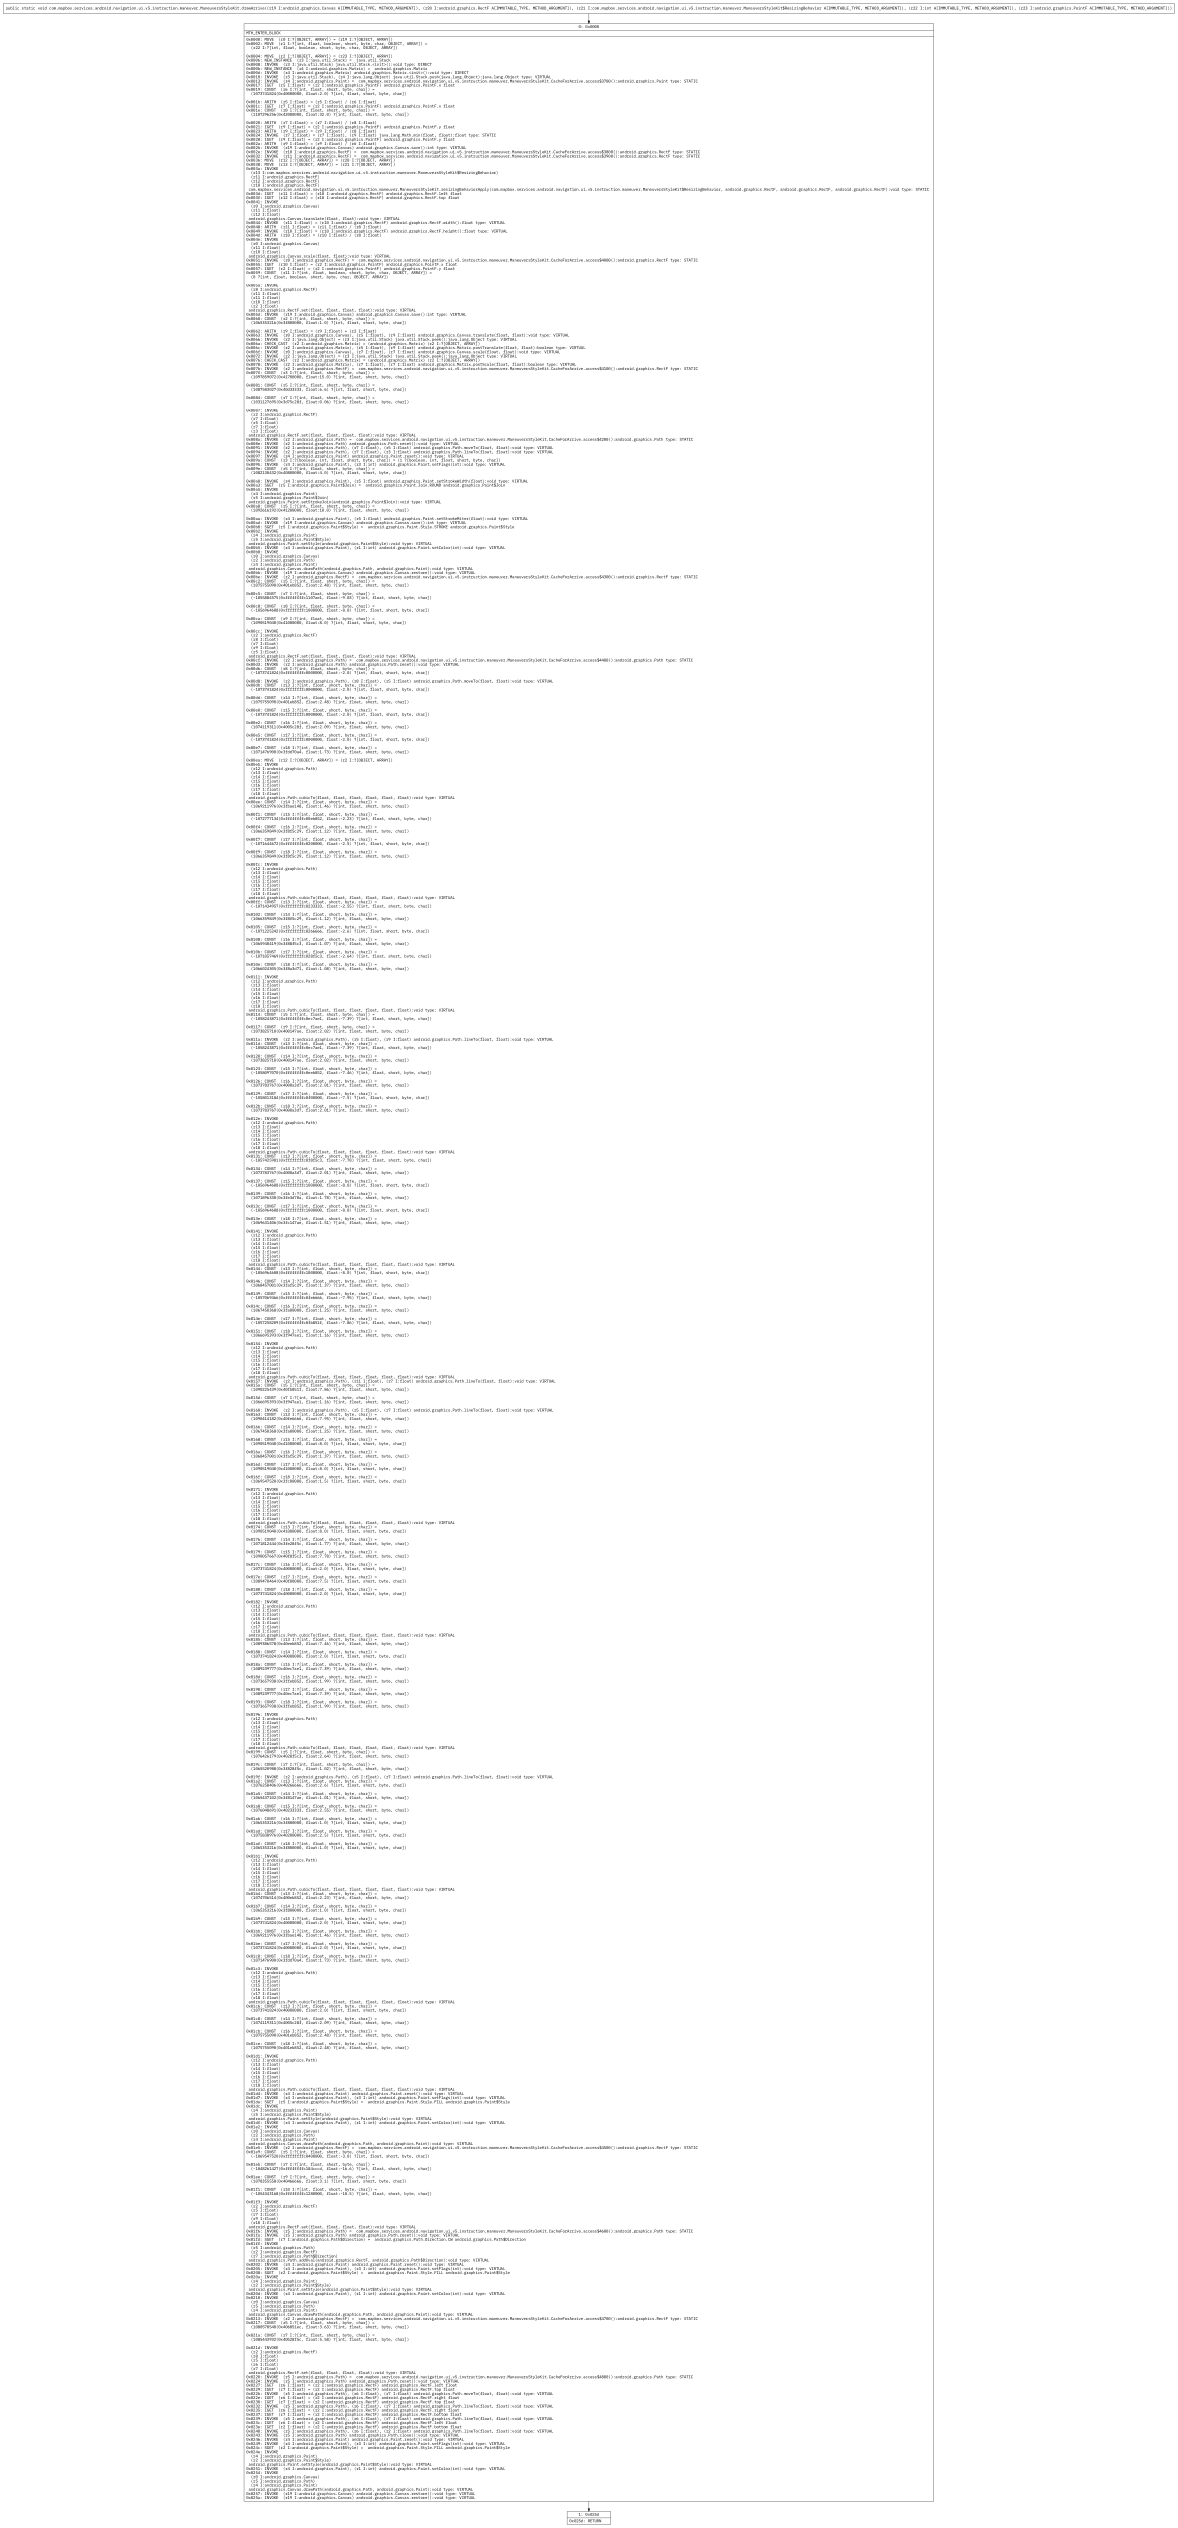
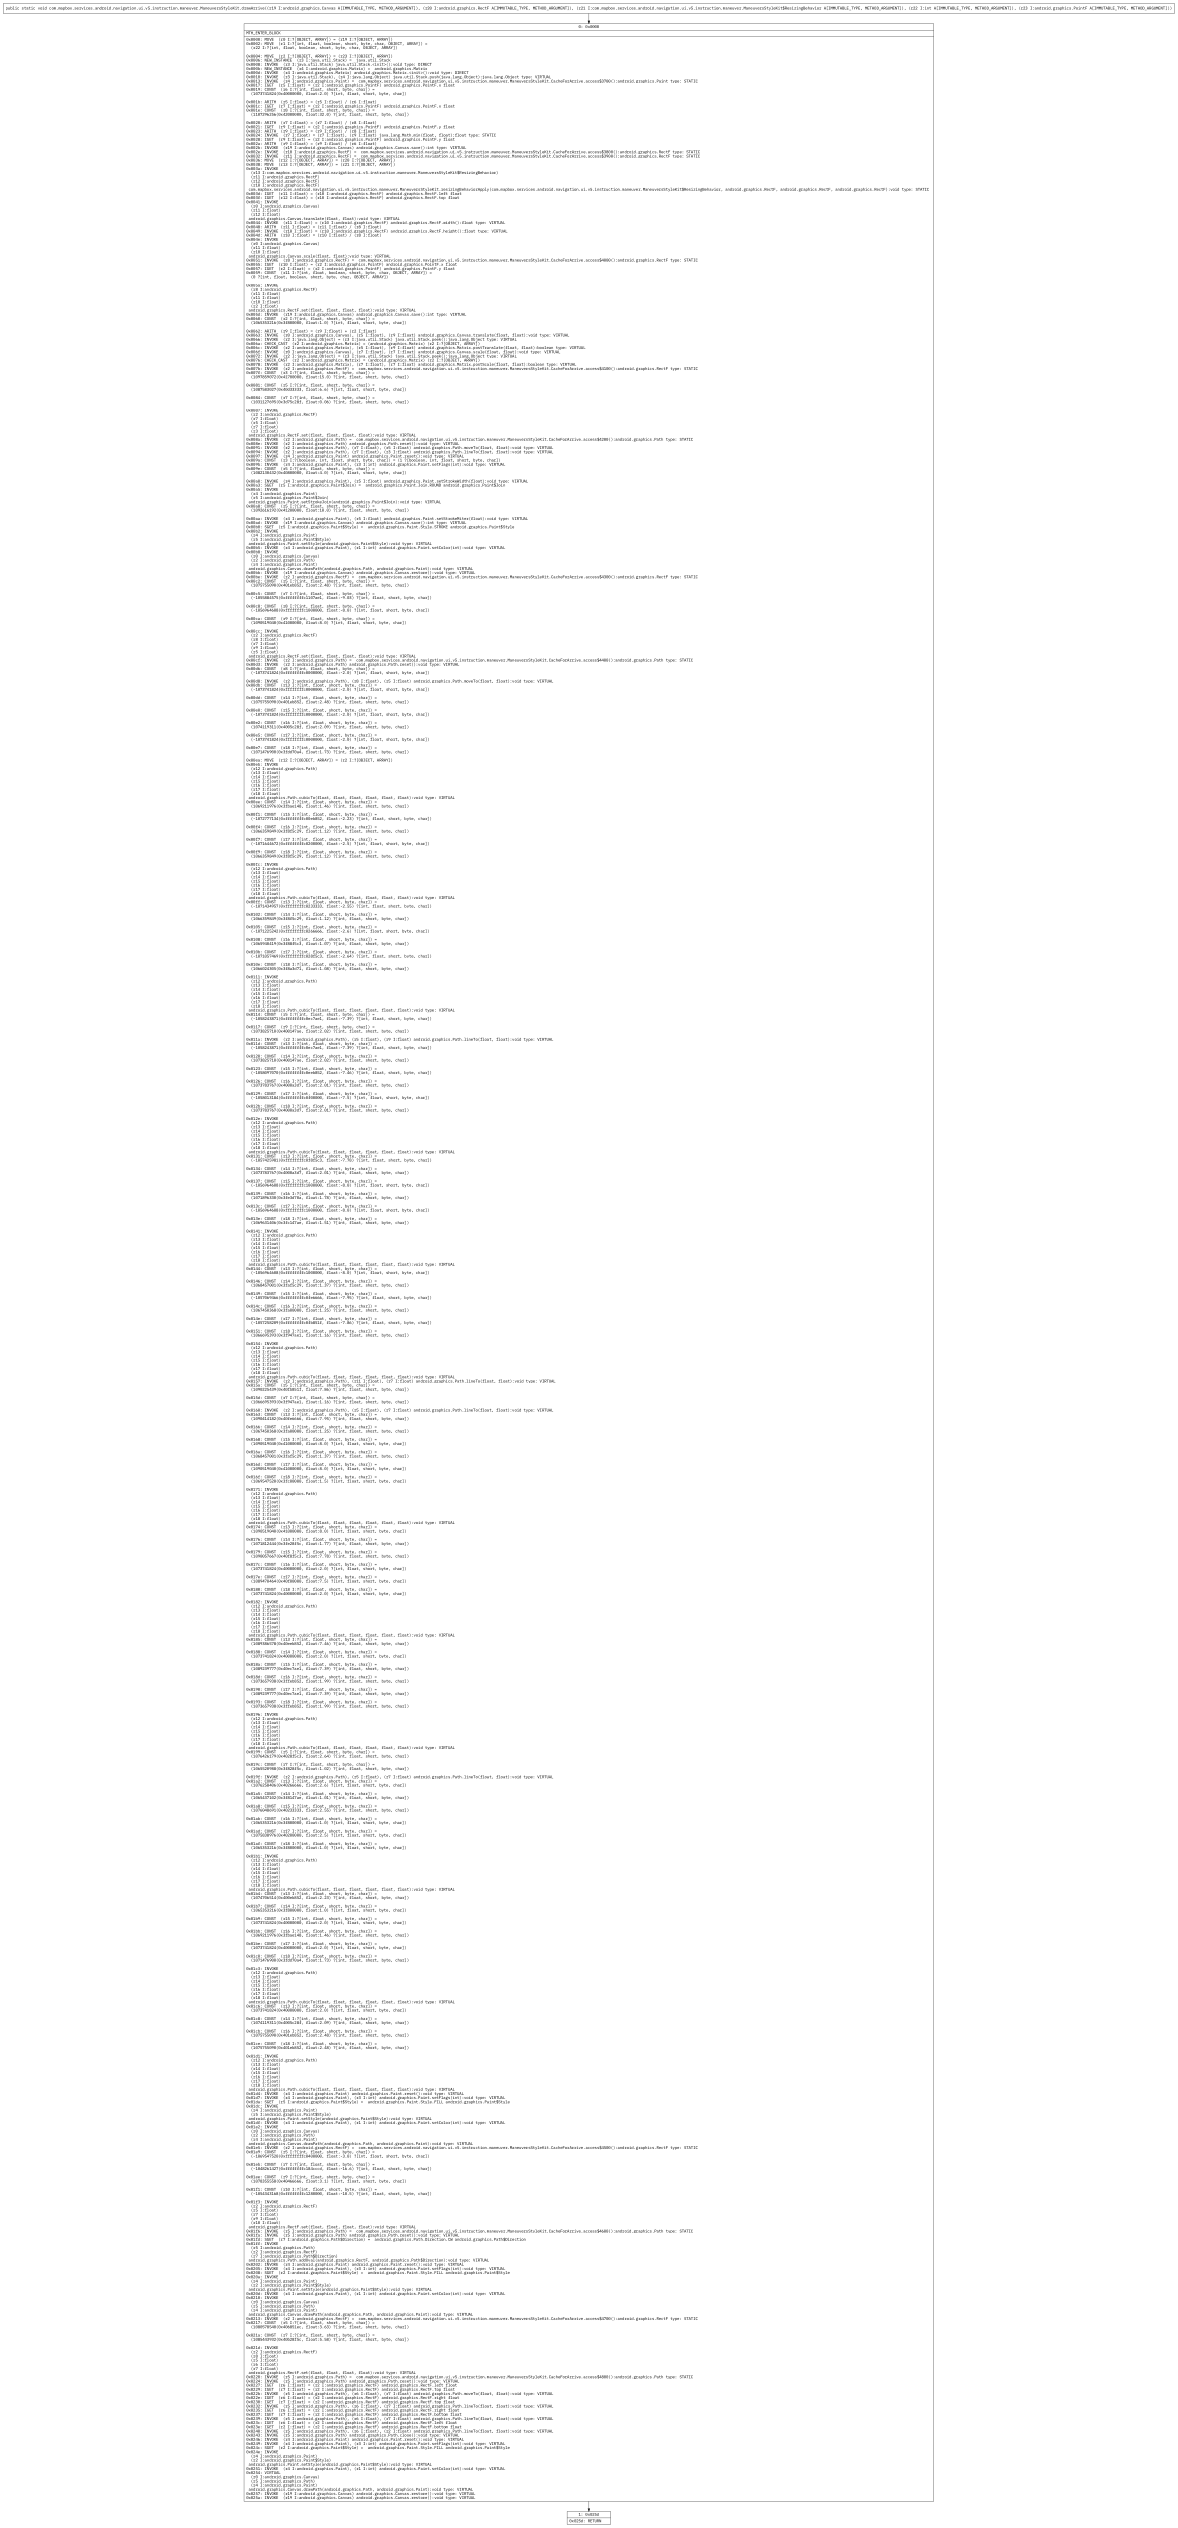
(265, 2473) -> (266, 2473)
